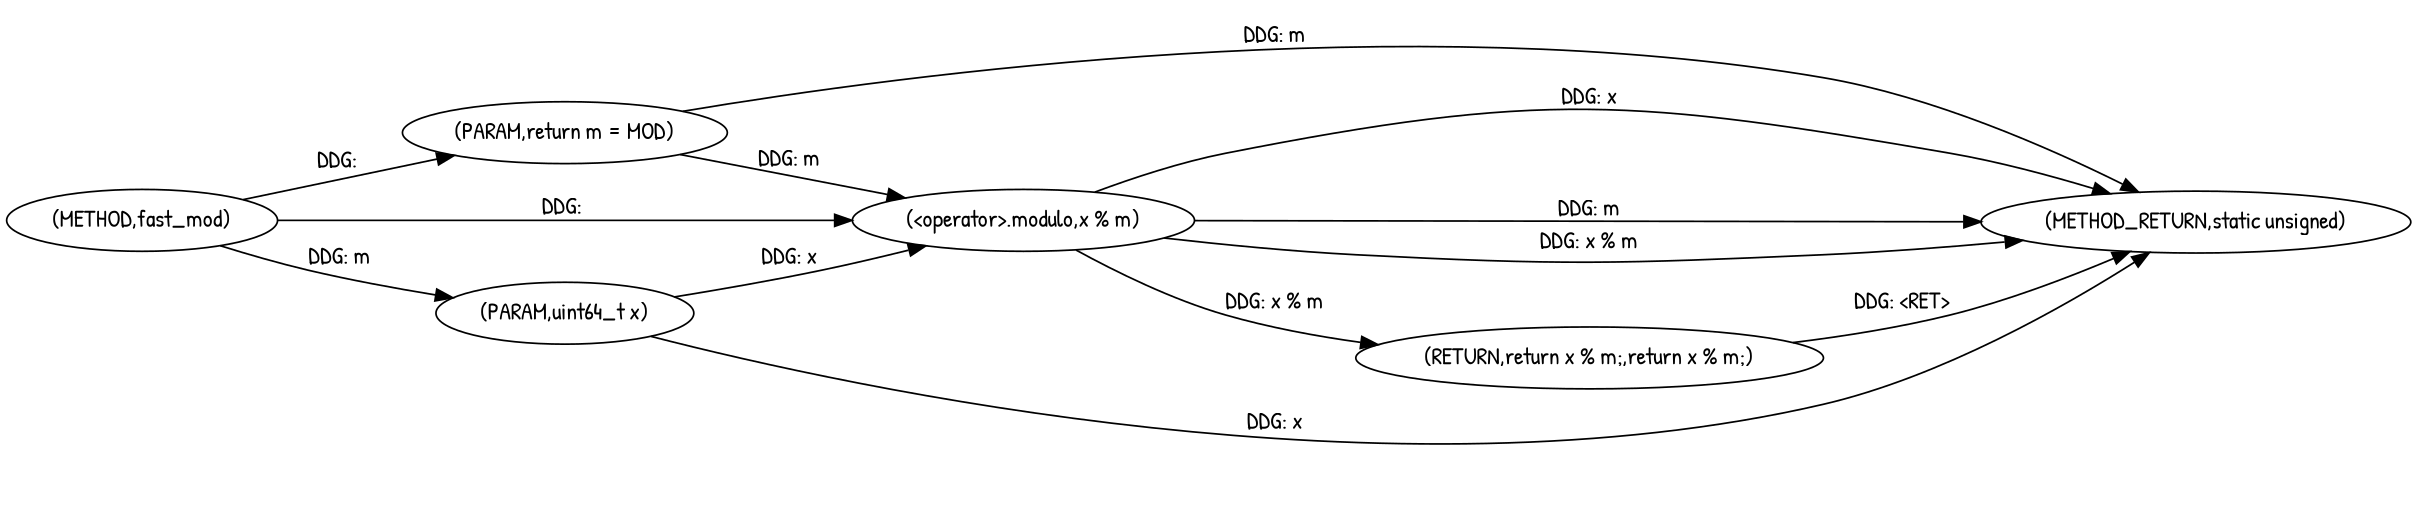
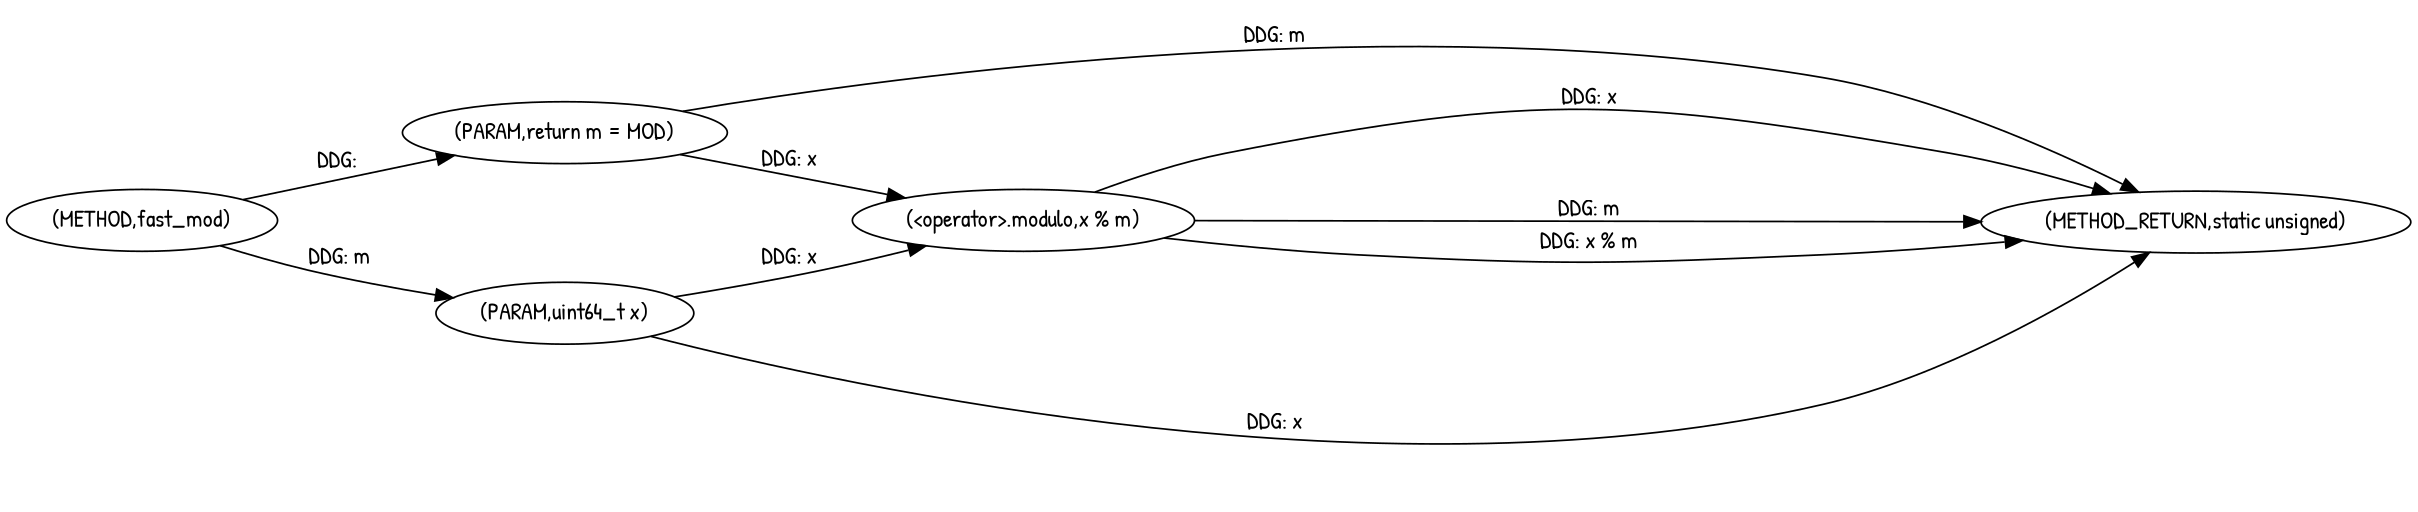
(790, 159) -> (790, 159)
(556, 220) -> none
(1590, 358) -> none
